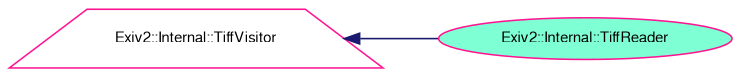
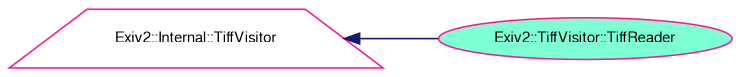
(585, 39) -> (585, 39)
